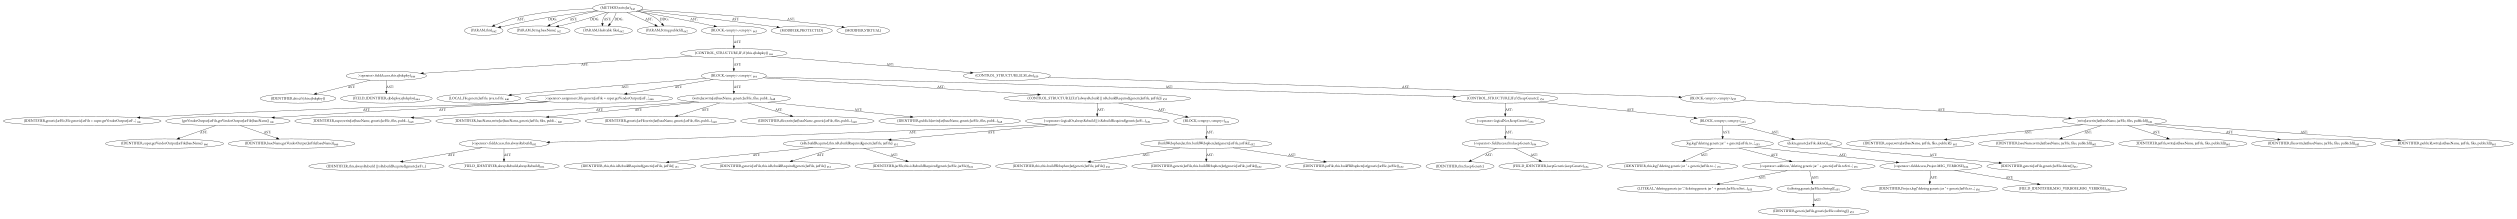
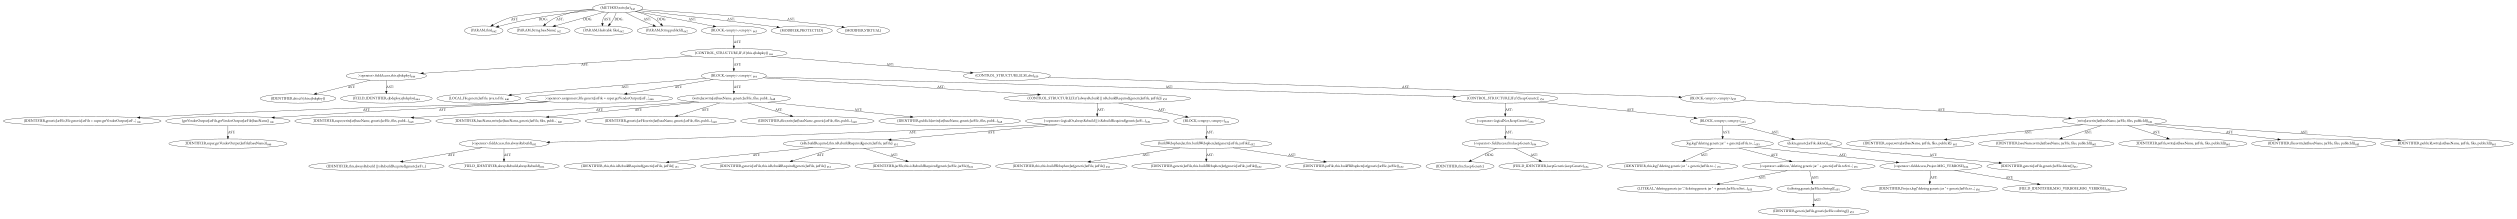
(292, 144) -> none
(1489, 155) -> (1490, 155)
